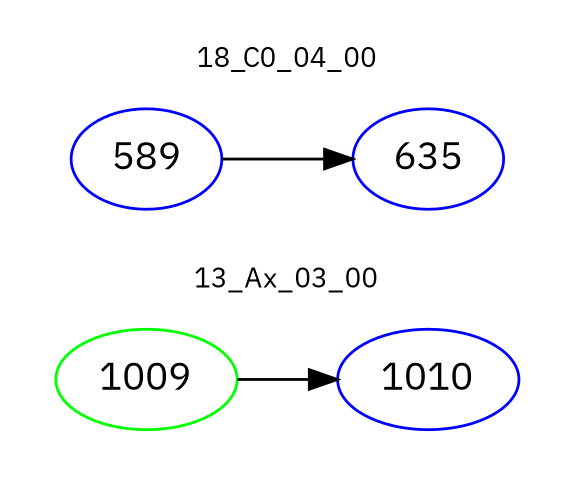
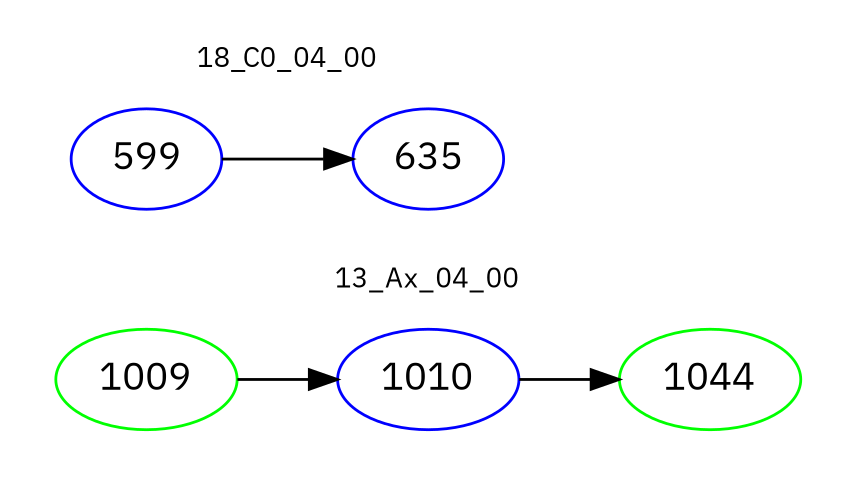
(146, 159) -> (146, 159)
(287, 280) -> (428, 280)
none -> (710, 379)
